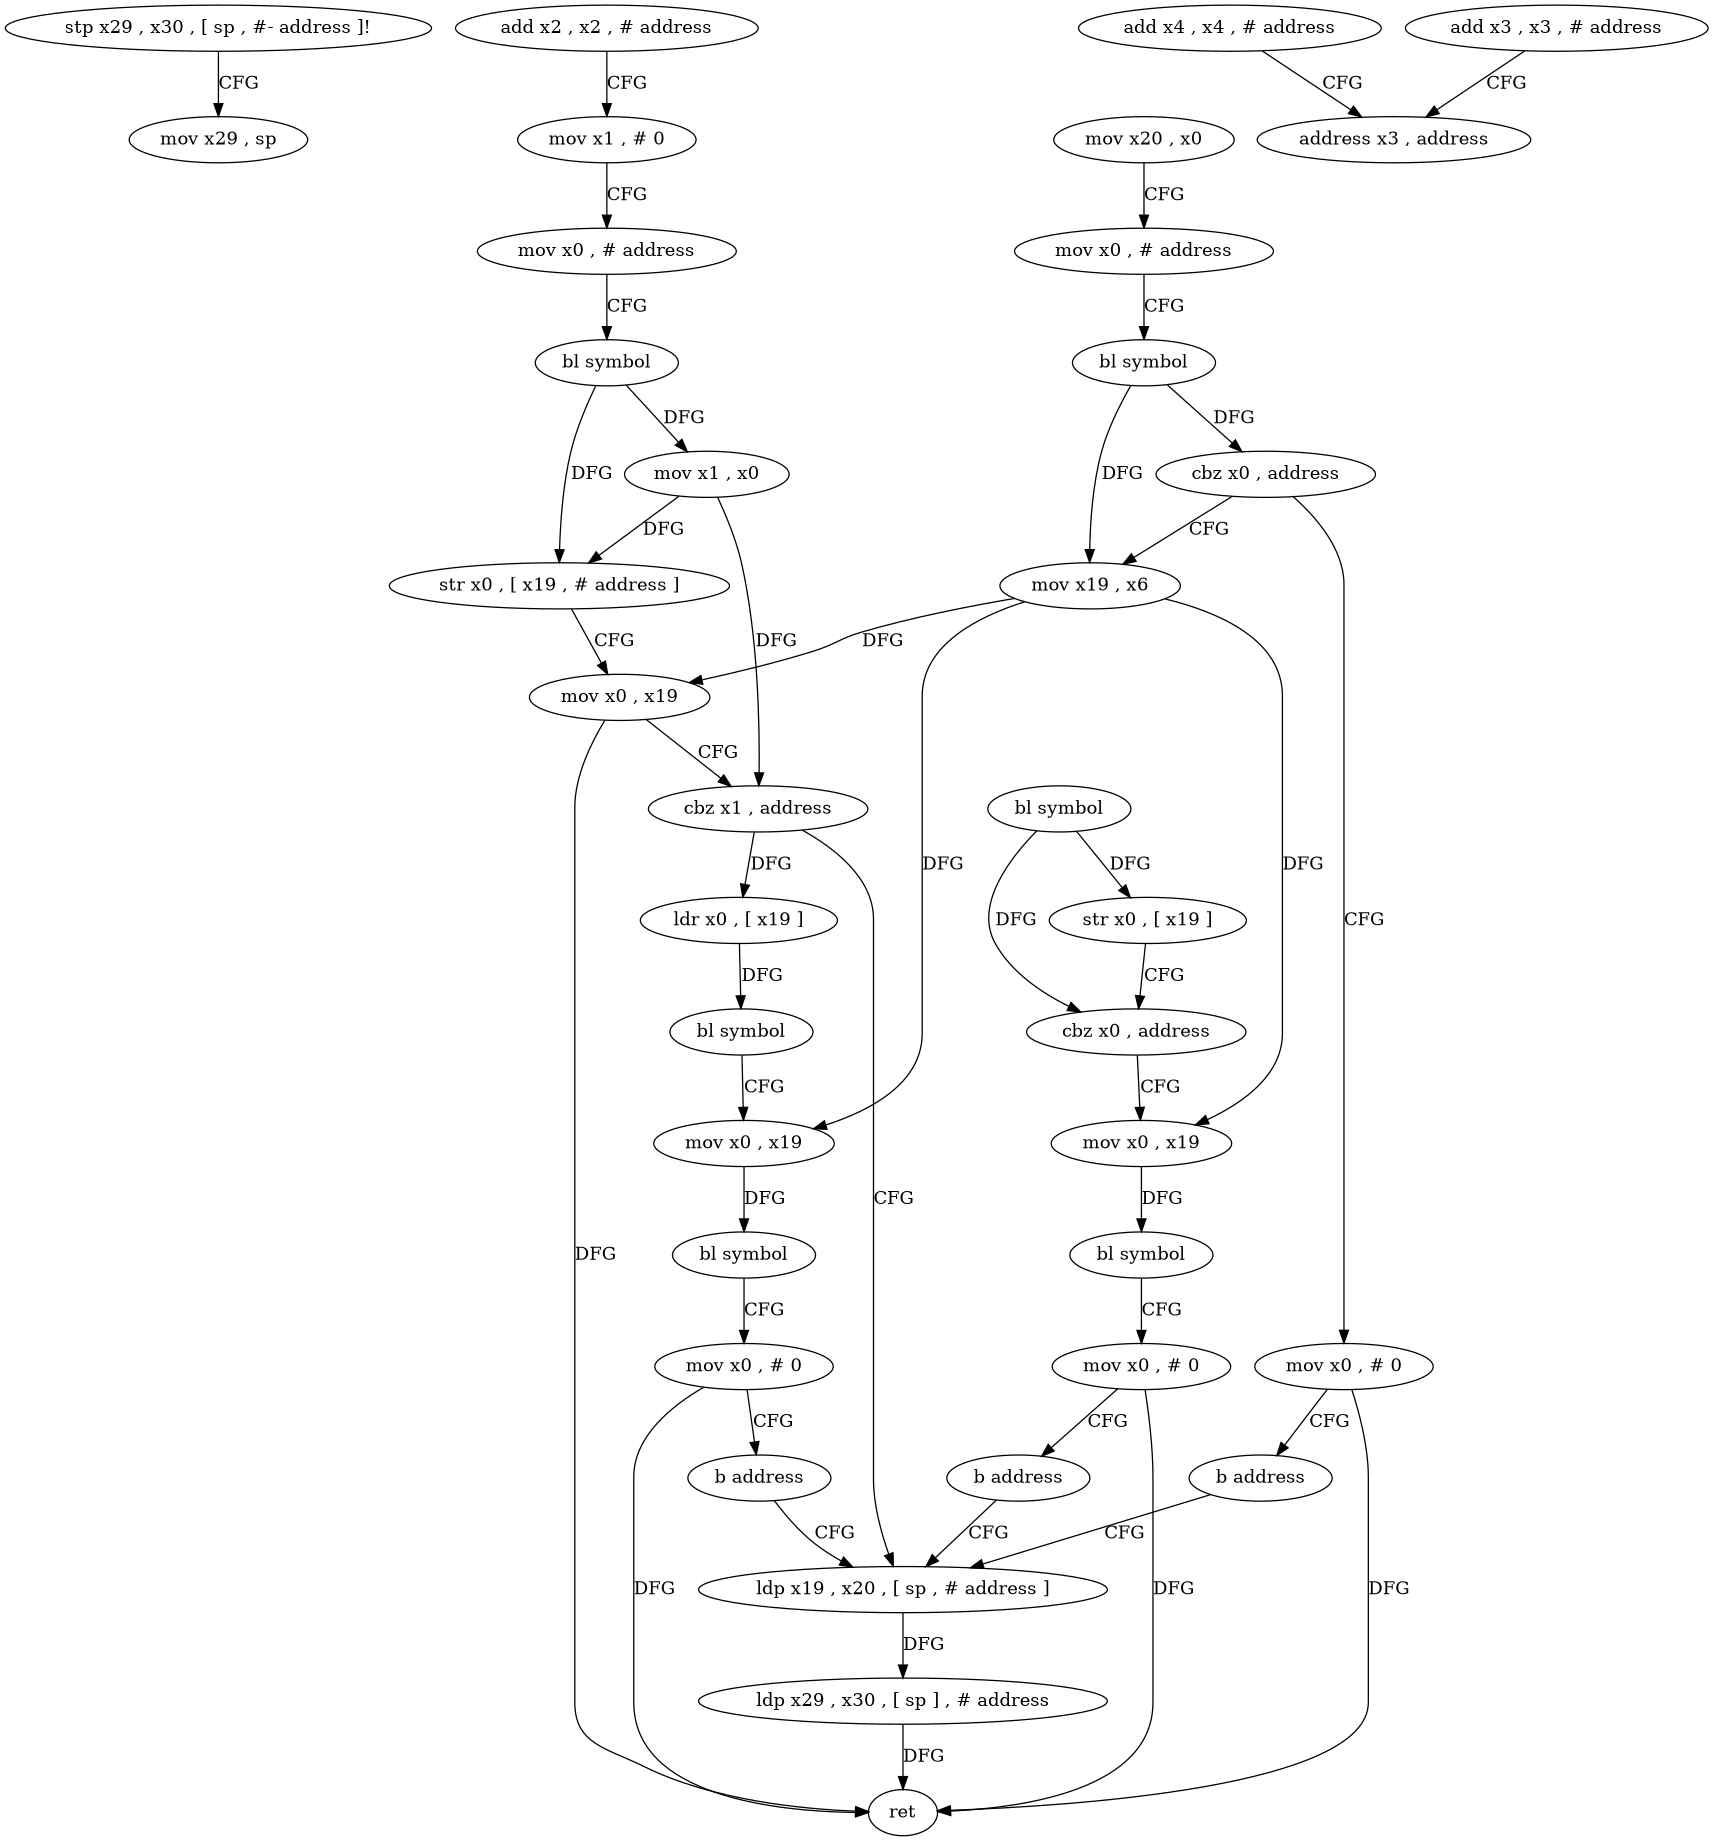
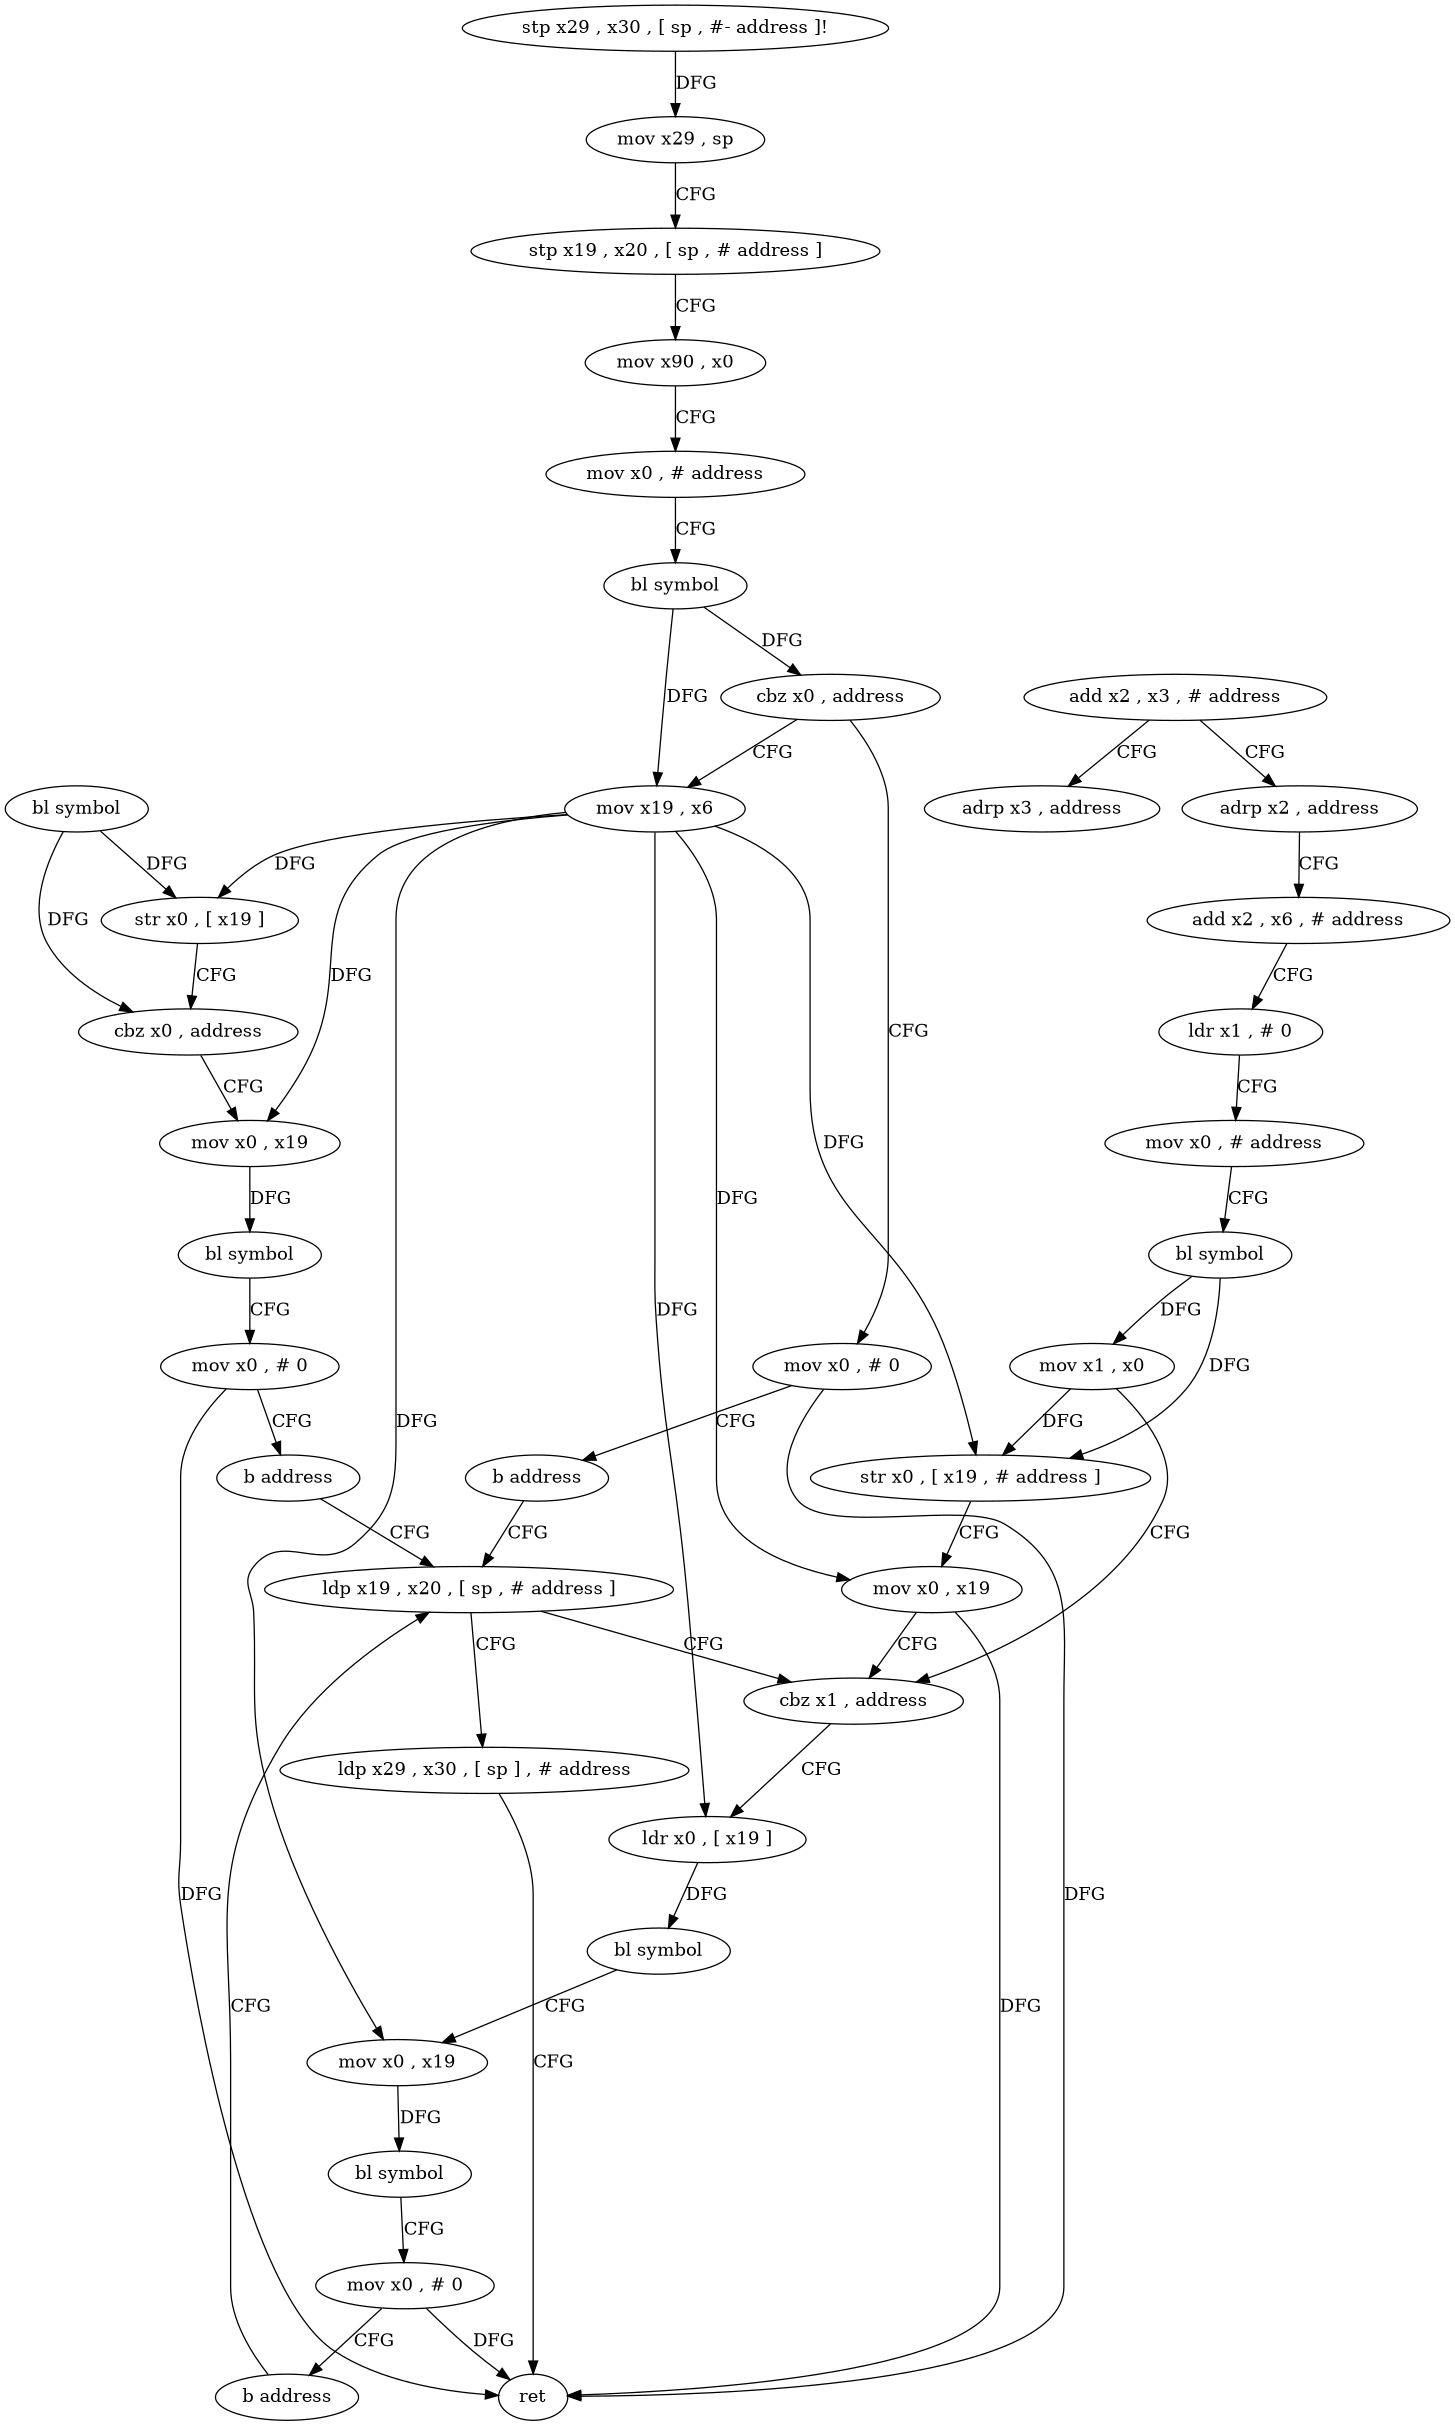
(607, 28) -> (1298, 920)
(1230, 28) -> none
(1557, 28) -> (1175, 697)
(239, 84) -> (697, 84)
(607, 140) -> (1241, 1032)
(1144, 140) -> (675, 363)
(1394, 140) -> (1042, 809)
none -> (675, 251)
(777, 642) -> (1170, 1534)
none -> (1300, 809)
none -> (391, 830)
(772, 865) -> (822, 1770)
none -> (814, 1131)
(874, 1178) -> (660, 1645)
none -> (656, 1319)
(924, 1645) -> (496, 1645)
(924, 1757) -> (554, 2063)
